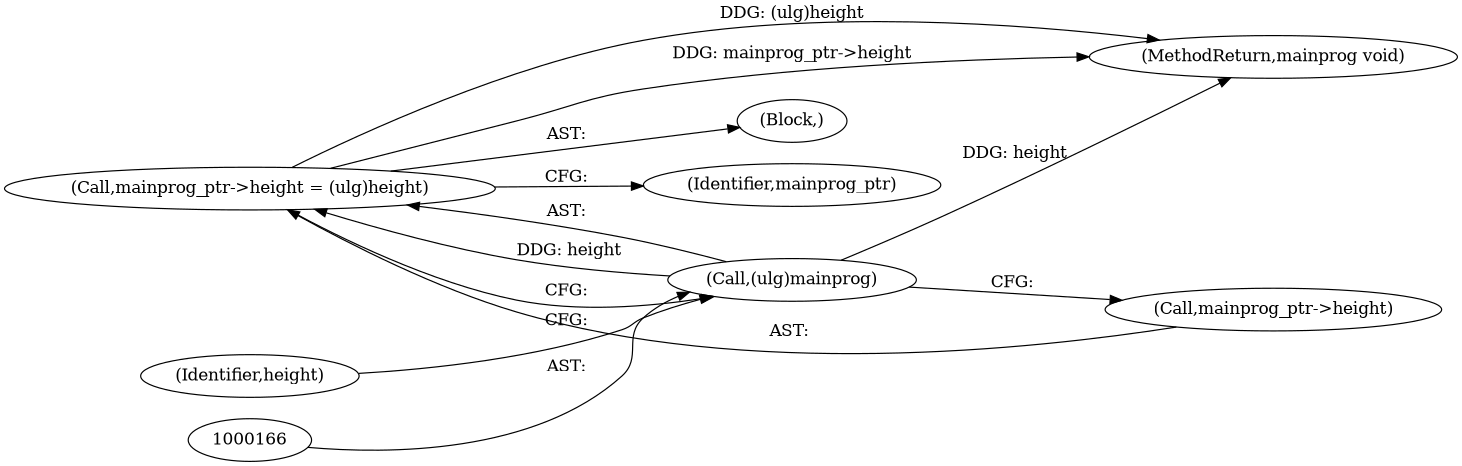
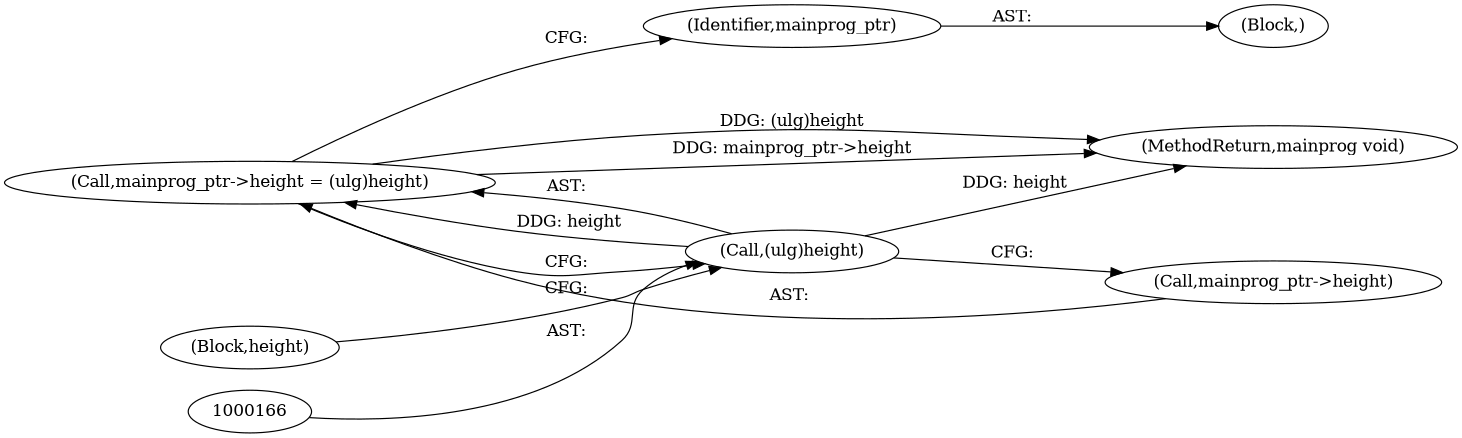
(559, 150) -> (1074, 26)
(792, 280) -> (792, 251)
(250, 376) -> (250, 348)
